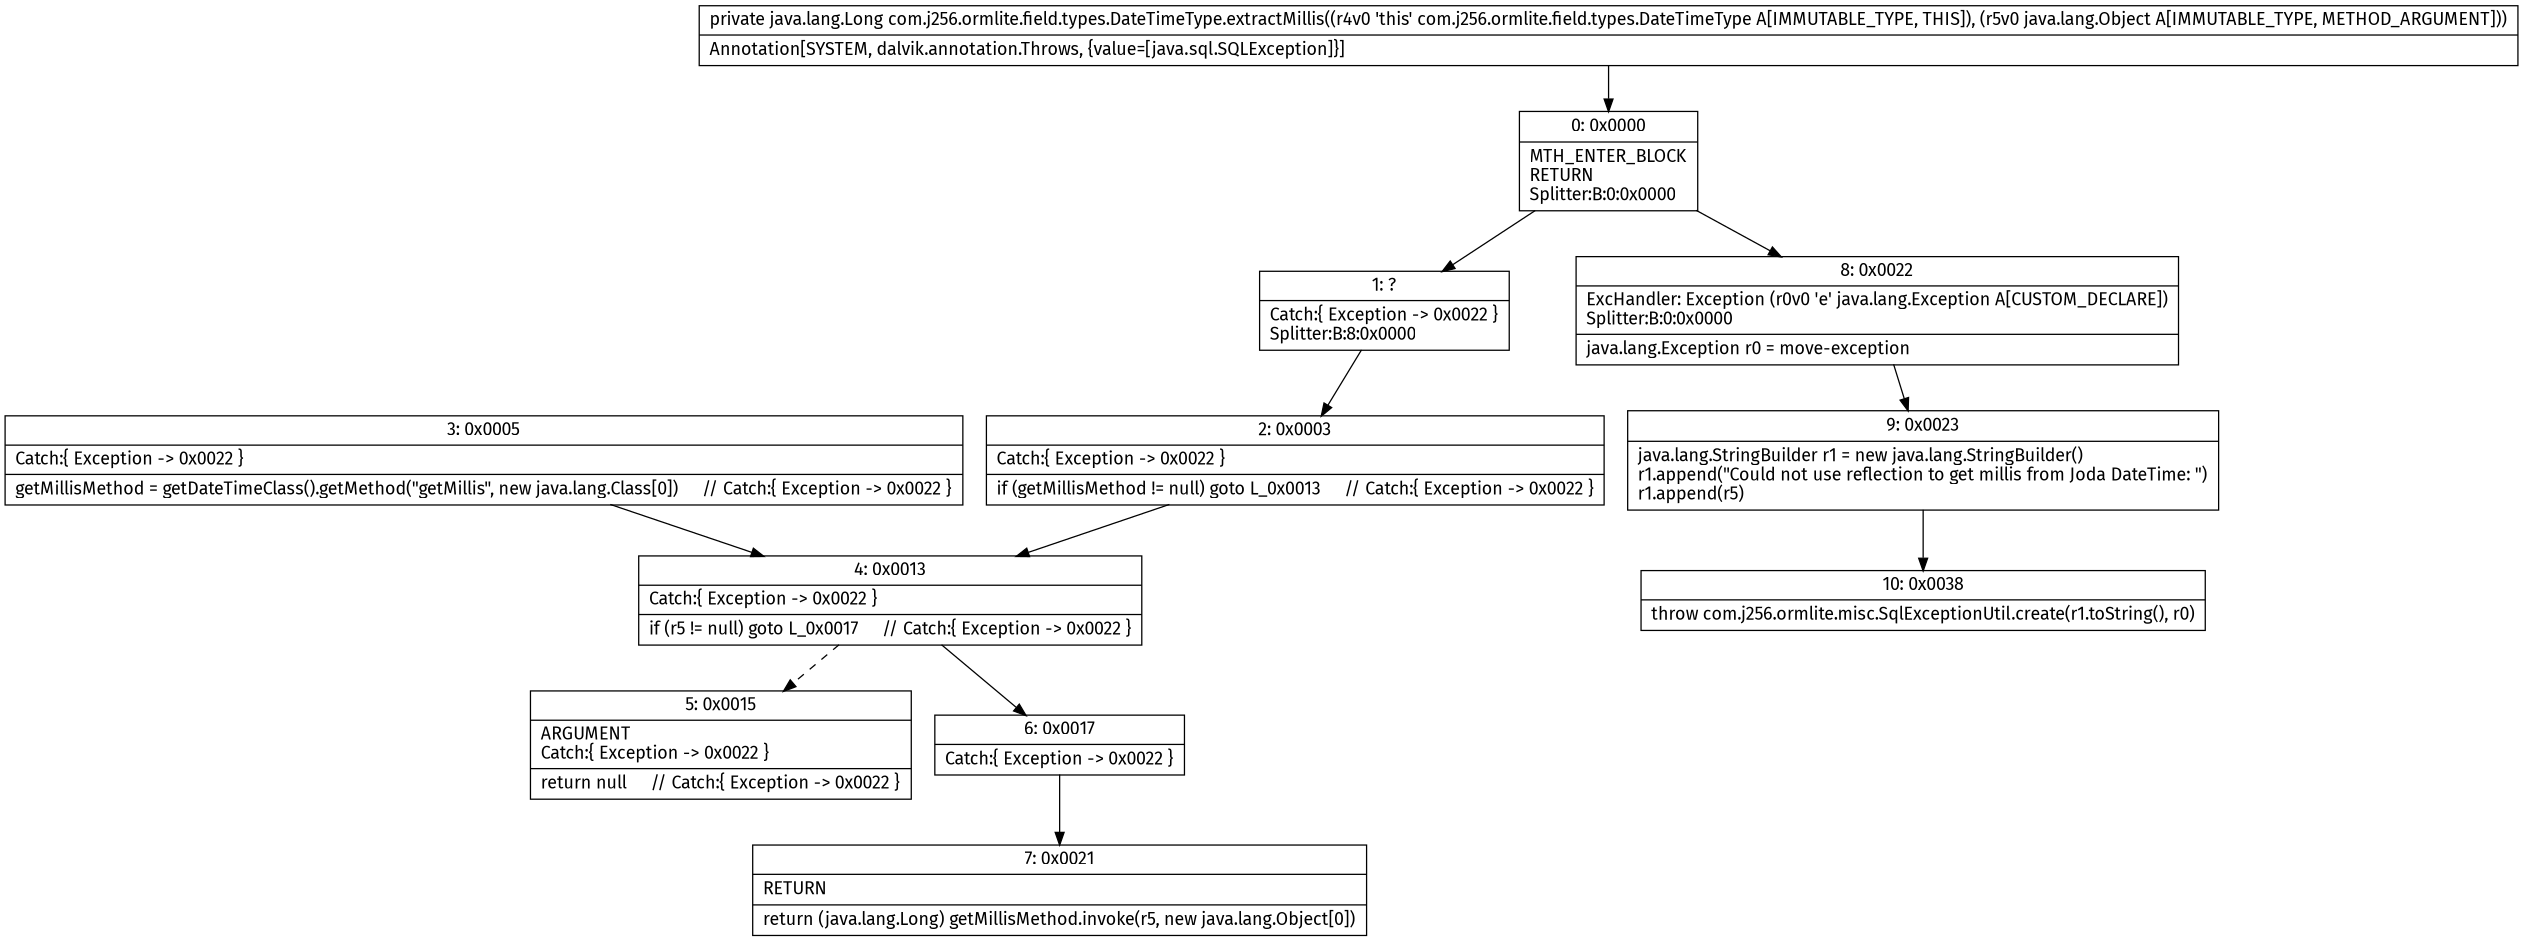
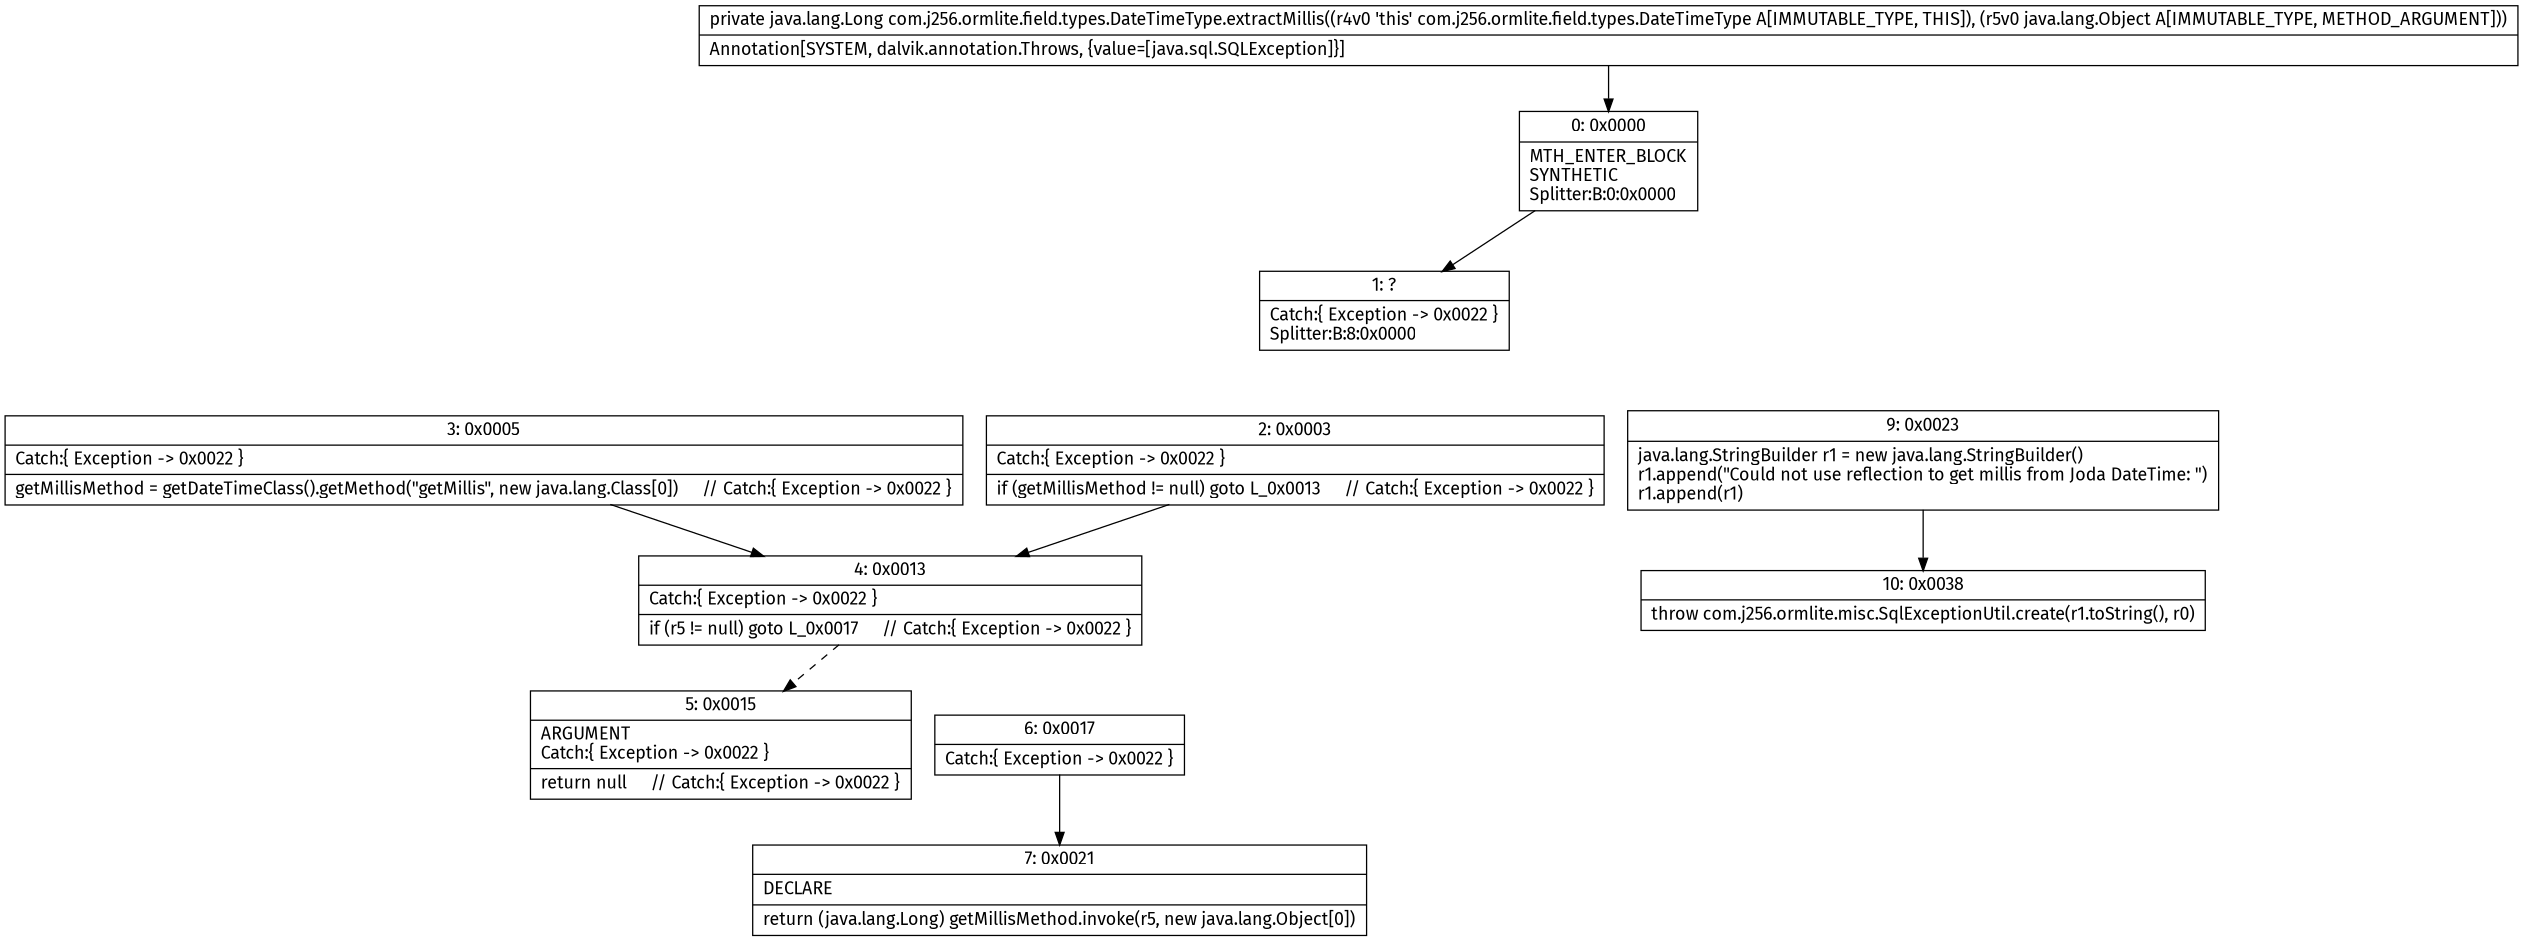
(1562, 176) -> (1574, 176)
(1877, 311) -> none
(1345, 377) -> none
(1691, 494) -> (1691, 494)
(979, 676) -> none
(795, 889) -> (798, 889)
